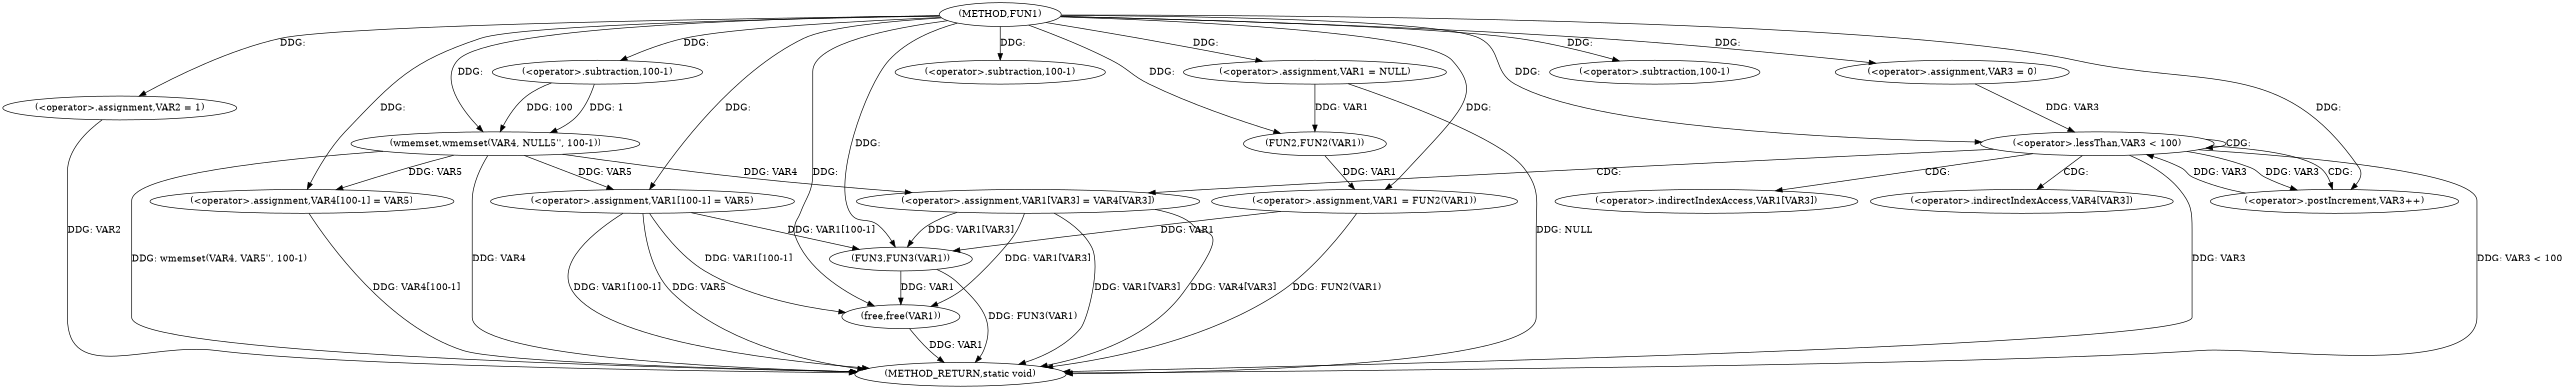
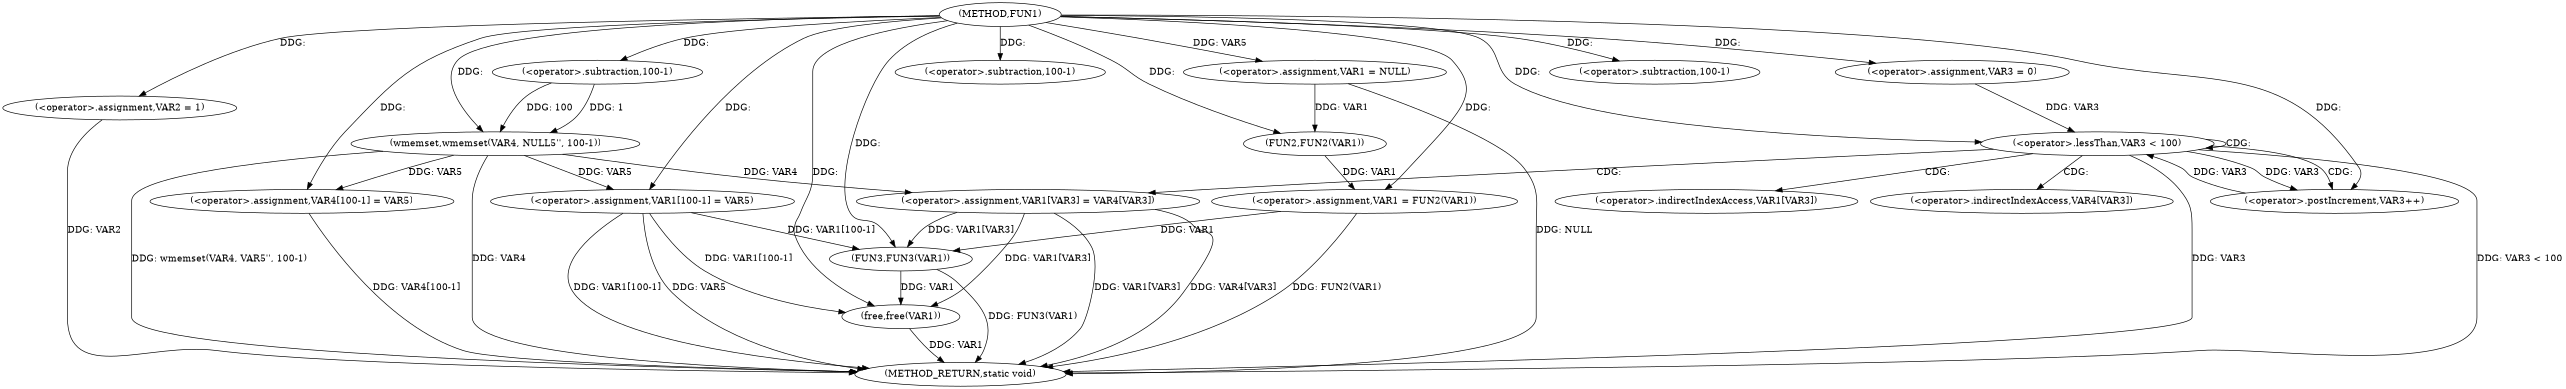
(1207, 43) -> (1220, 43)
